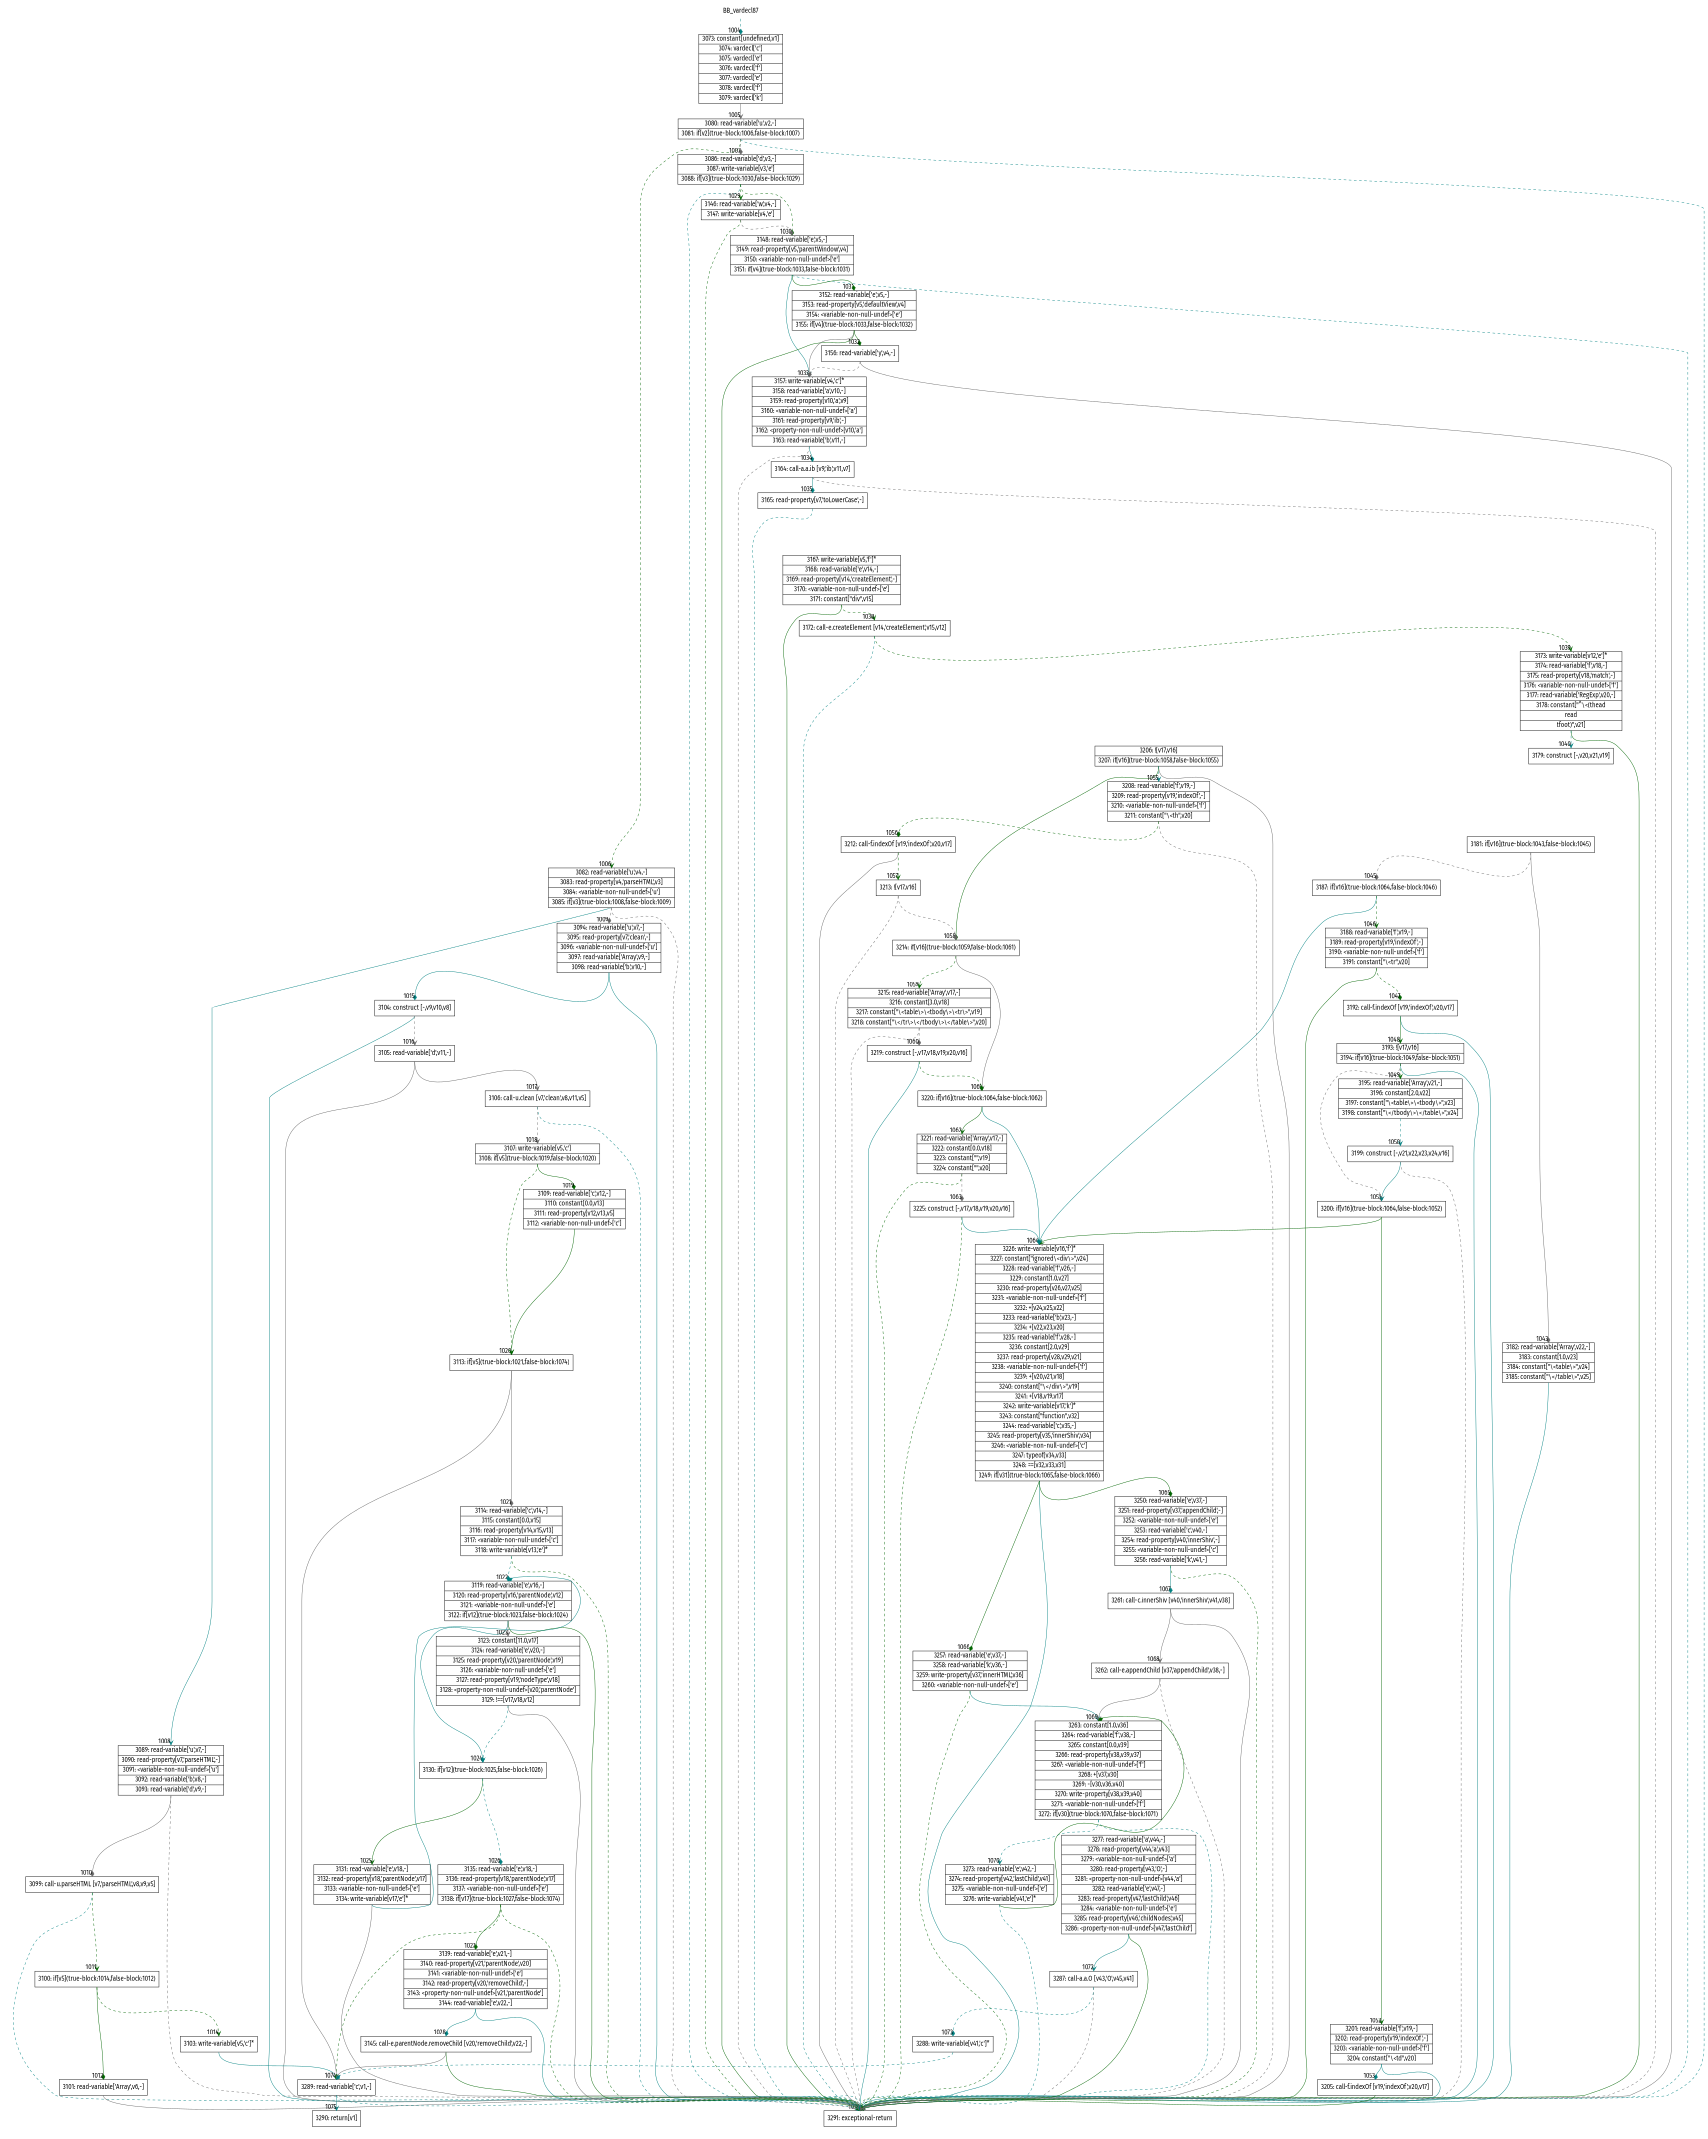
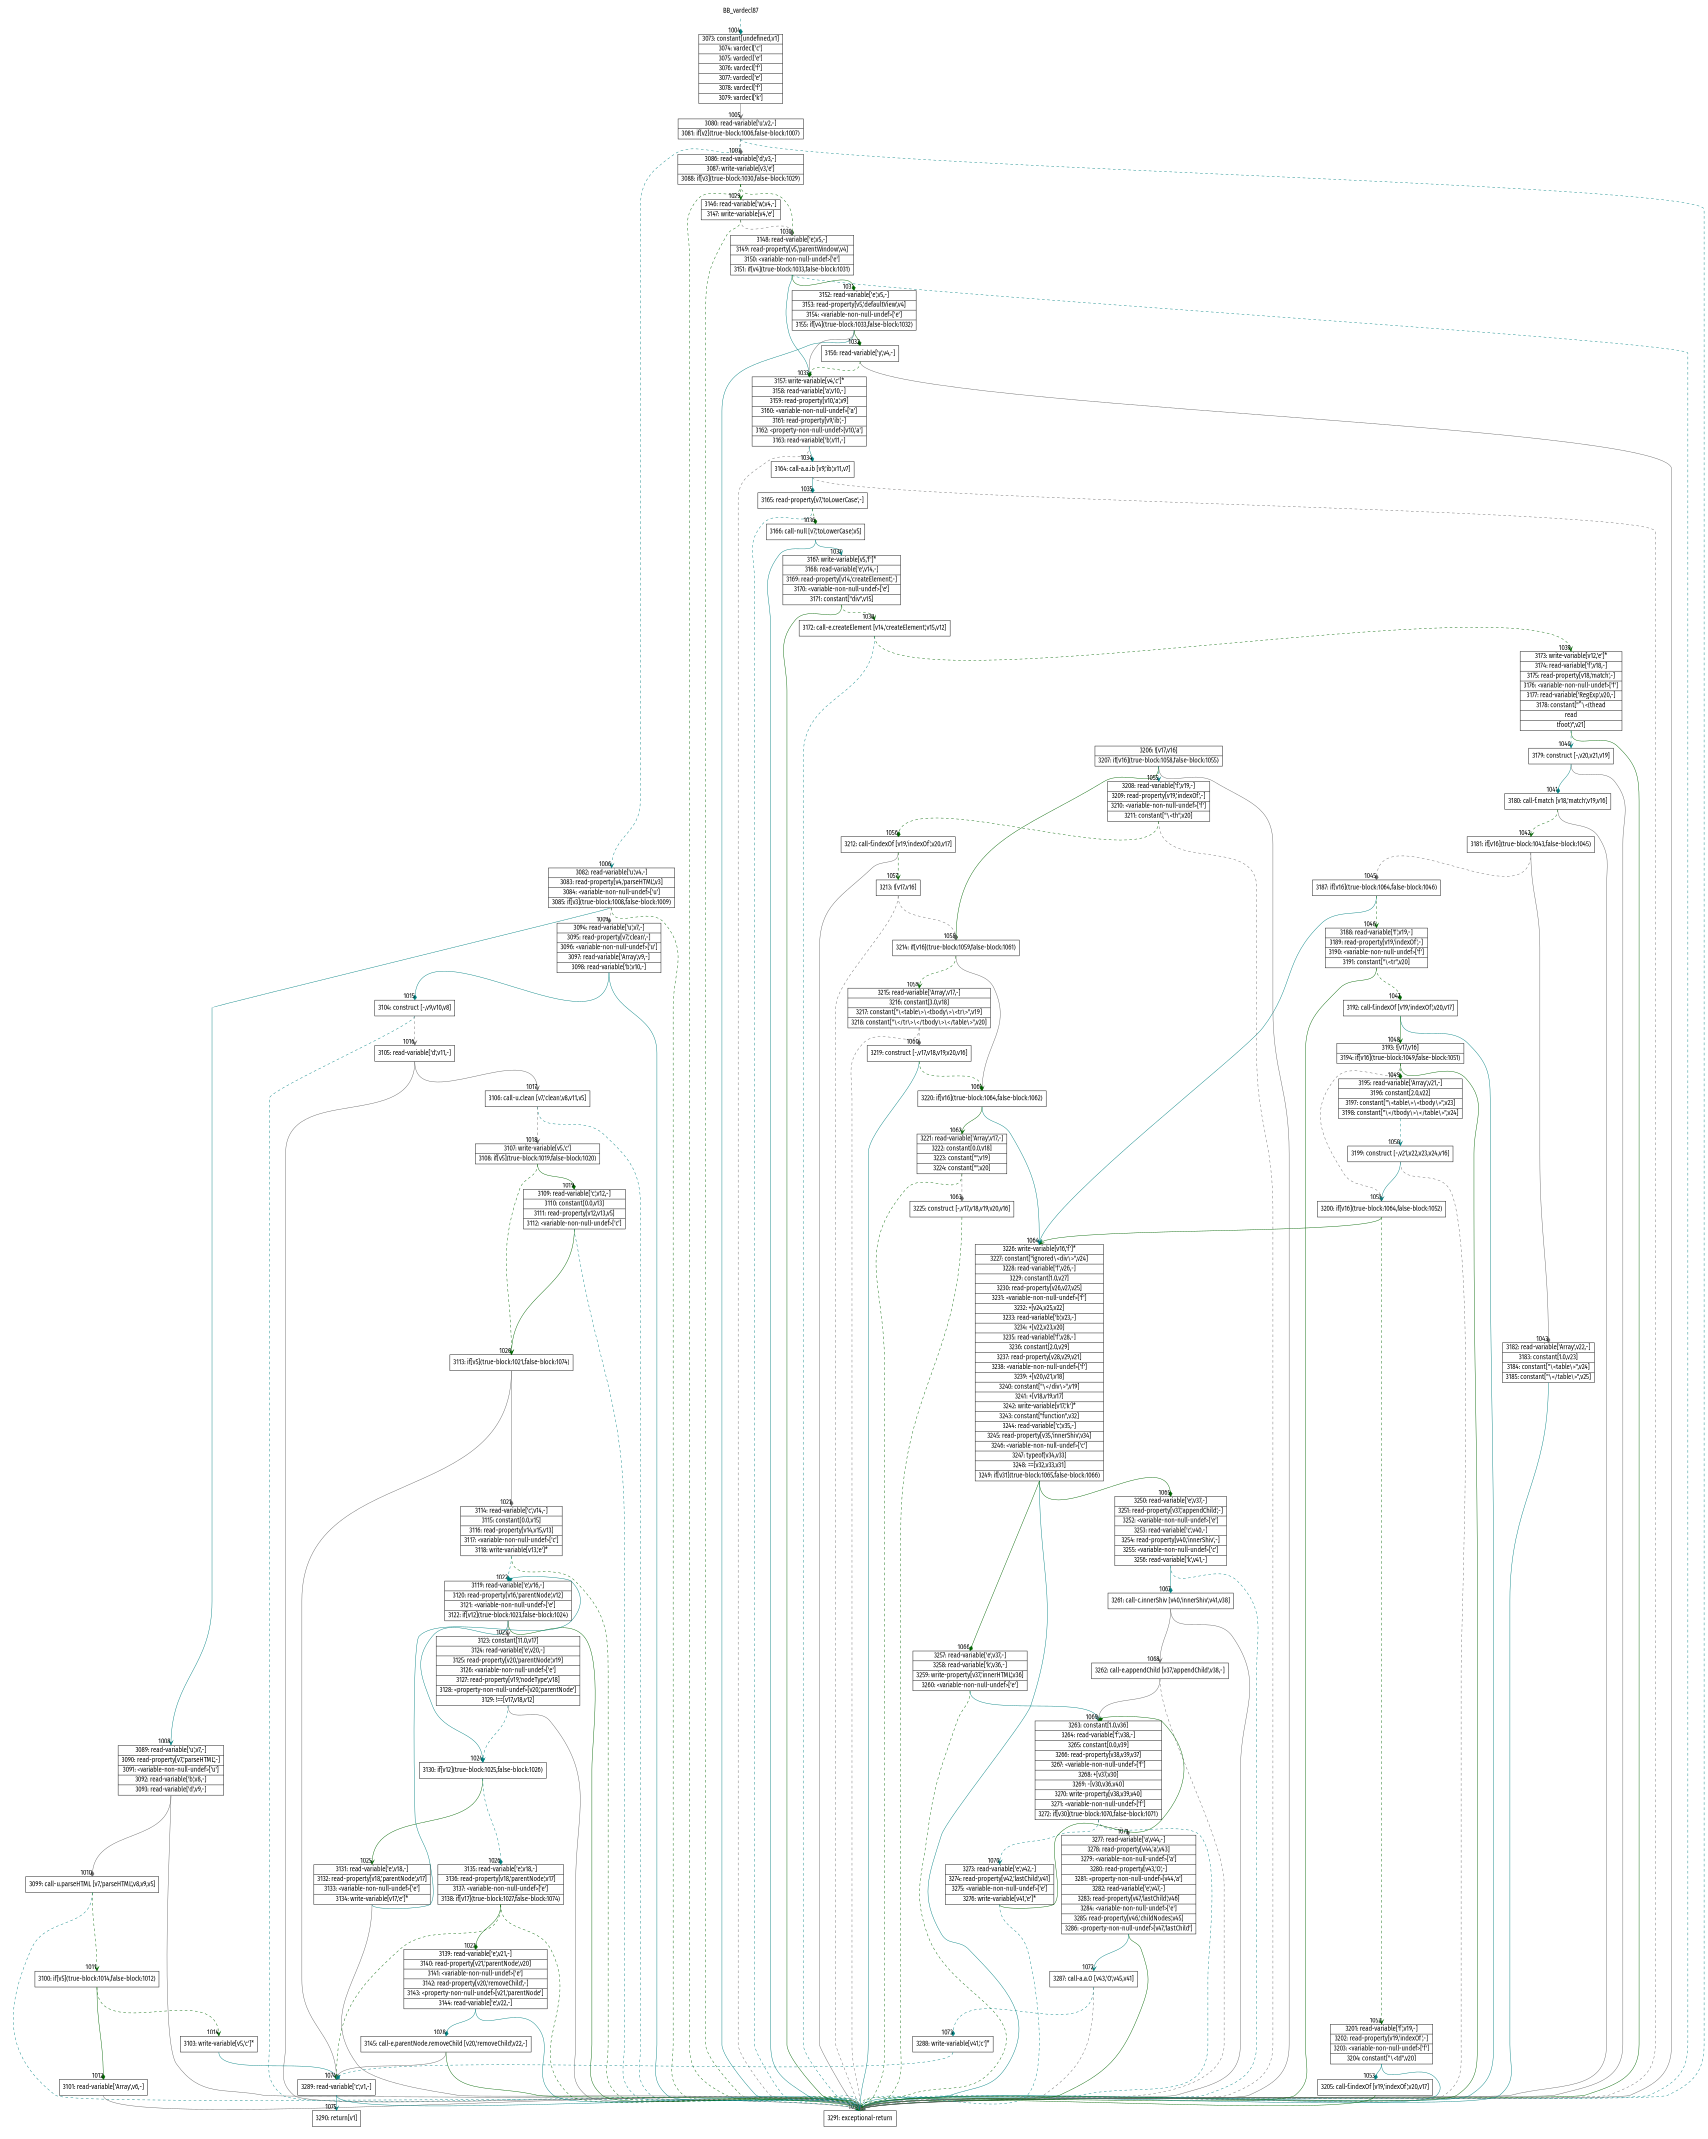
(837, 370) -> (837, 370)
(640, 468) -> (640, 468)
none -> (816, 532)
none -> (1558, 801)
(1400, 1069) -> (1400, 1069)
(689, 1197) -> (689, 1197)
(722, 1225) -> (722, 1225)
(998, 1231) -> none
(673, 1566) -> (673, 1566)
(1382, 1619) -> (1382, 1619)
none -> (624, 1774)
none -> (1623, 1778)
(269, 1803) -> (269, 1803)
none -> (1111, 1827)
(1477, 1848) -> (1477, 1848)
(1257, 1982) -> (1257, 1982)
(377, 2097) -> (377, 2097)
(570, 2104) -> (570, 2104)
